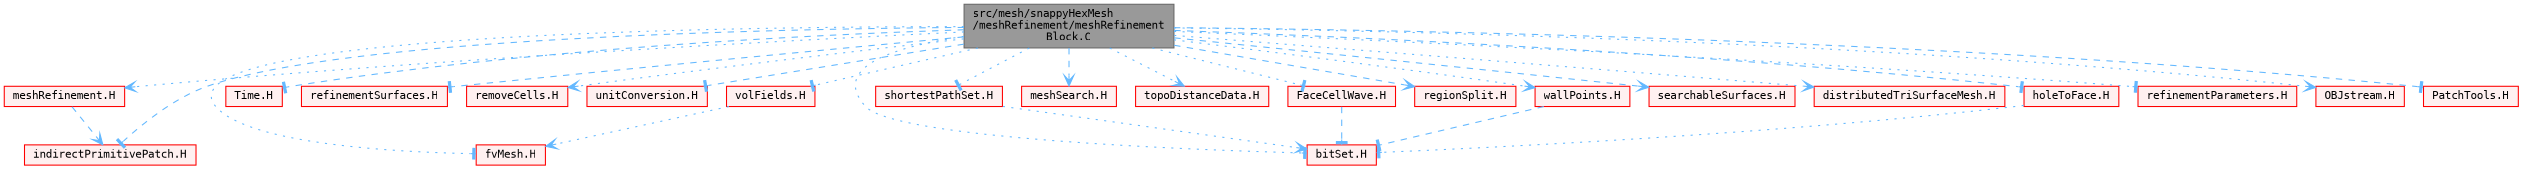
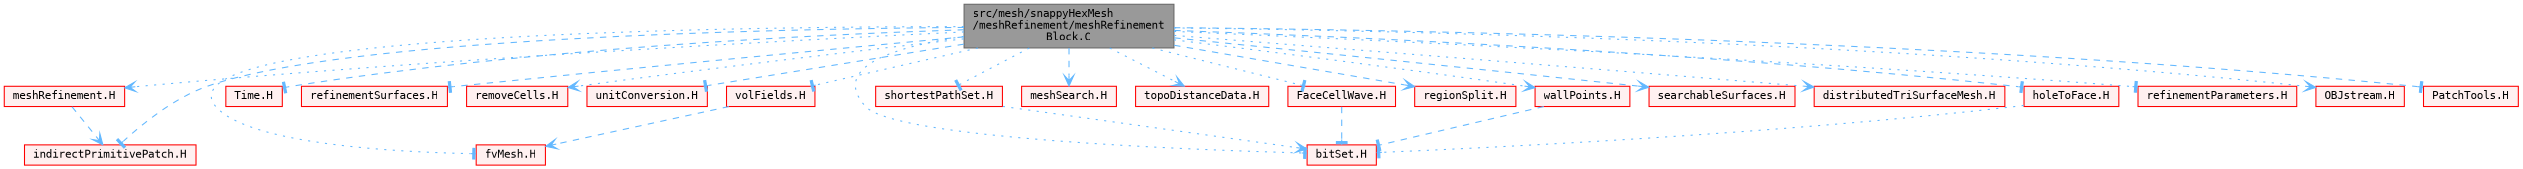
(643, 125) -> (643, 125)
